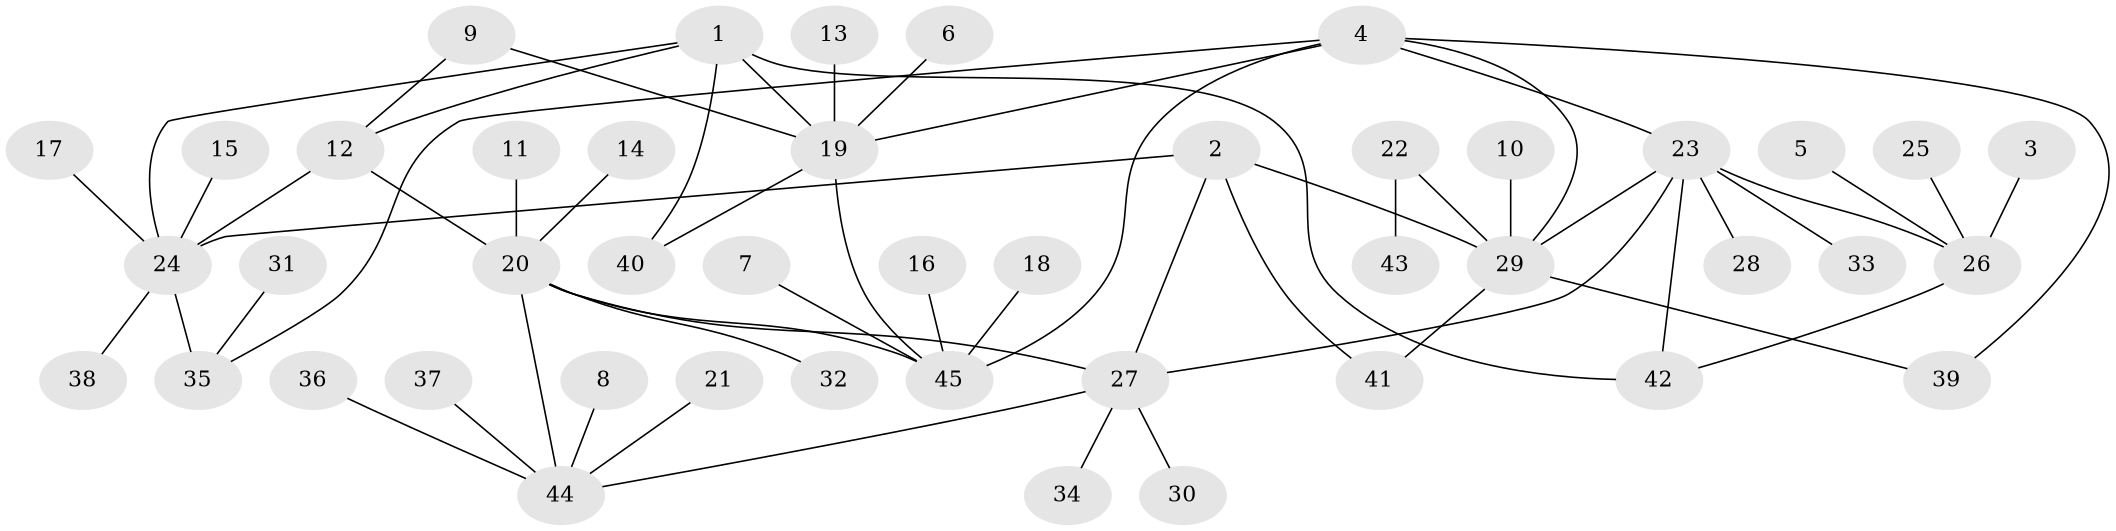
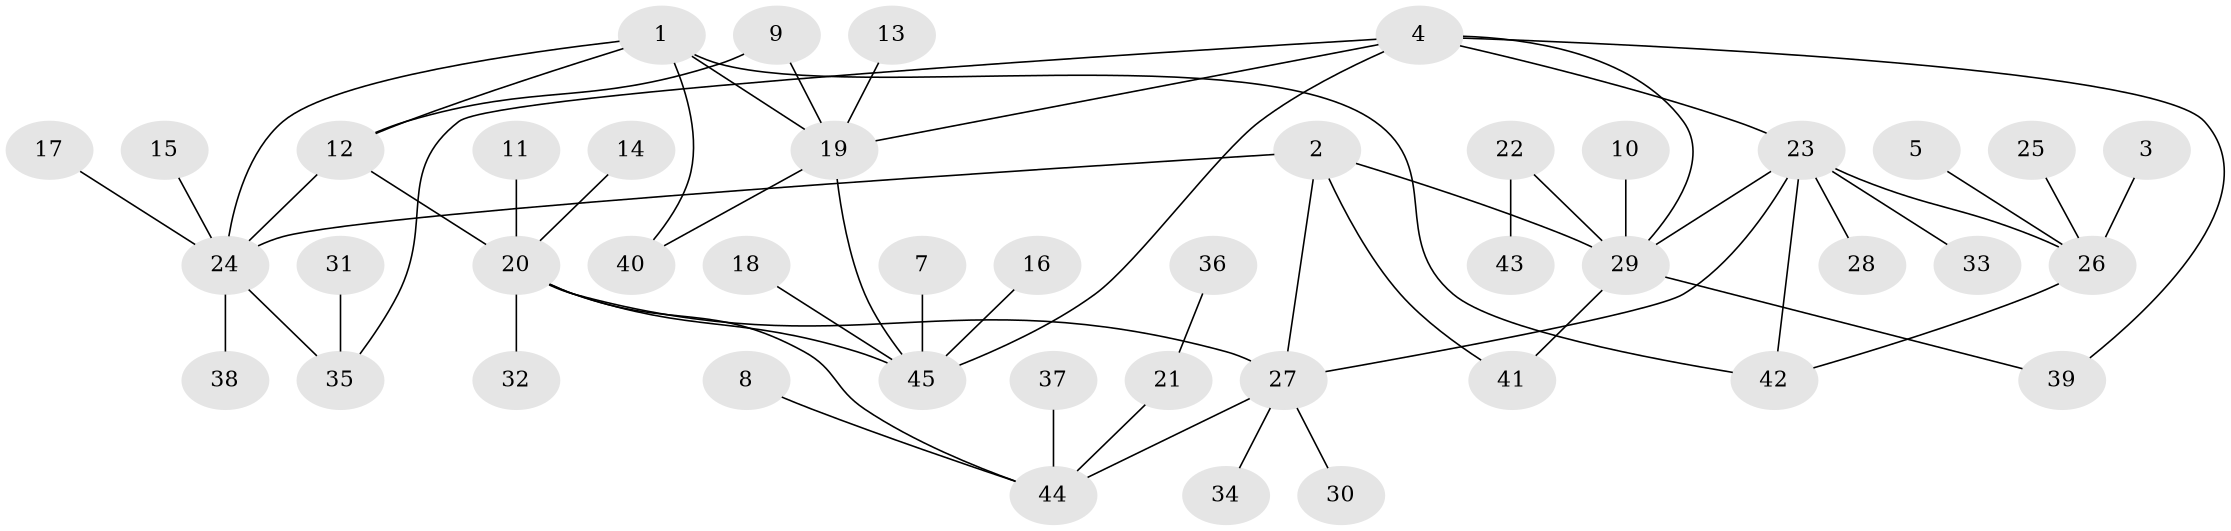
(950, 35) -> none
(436, 439) -> (1191, 323)
